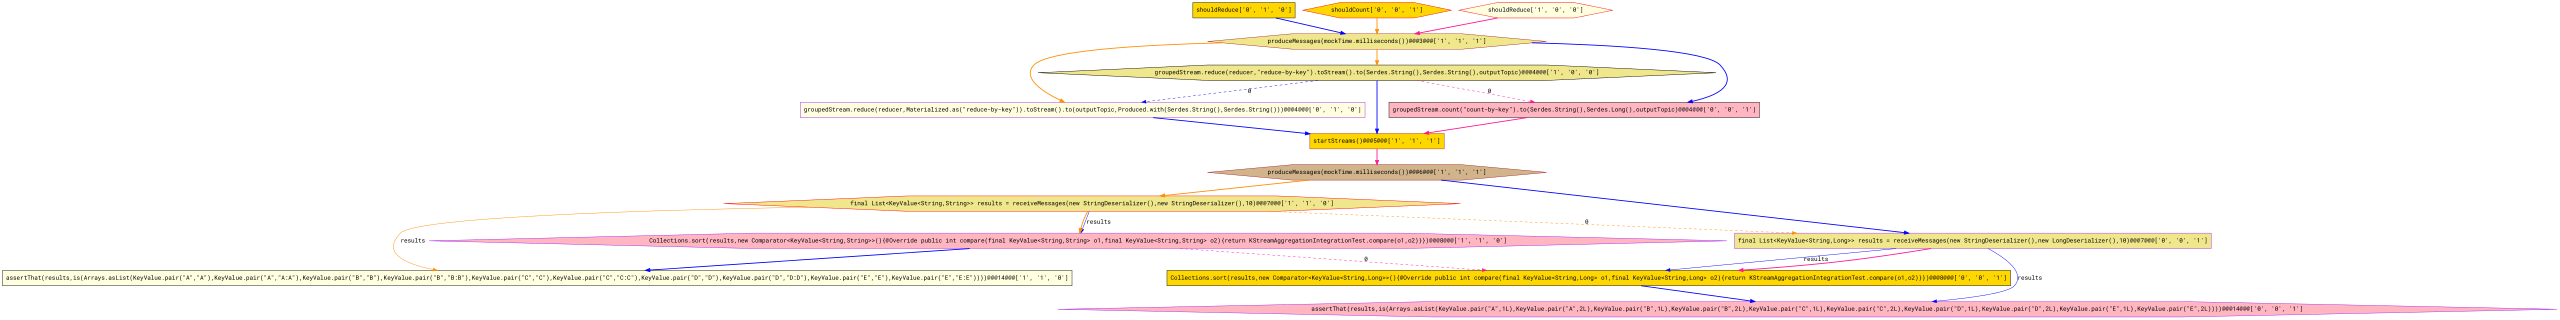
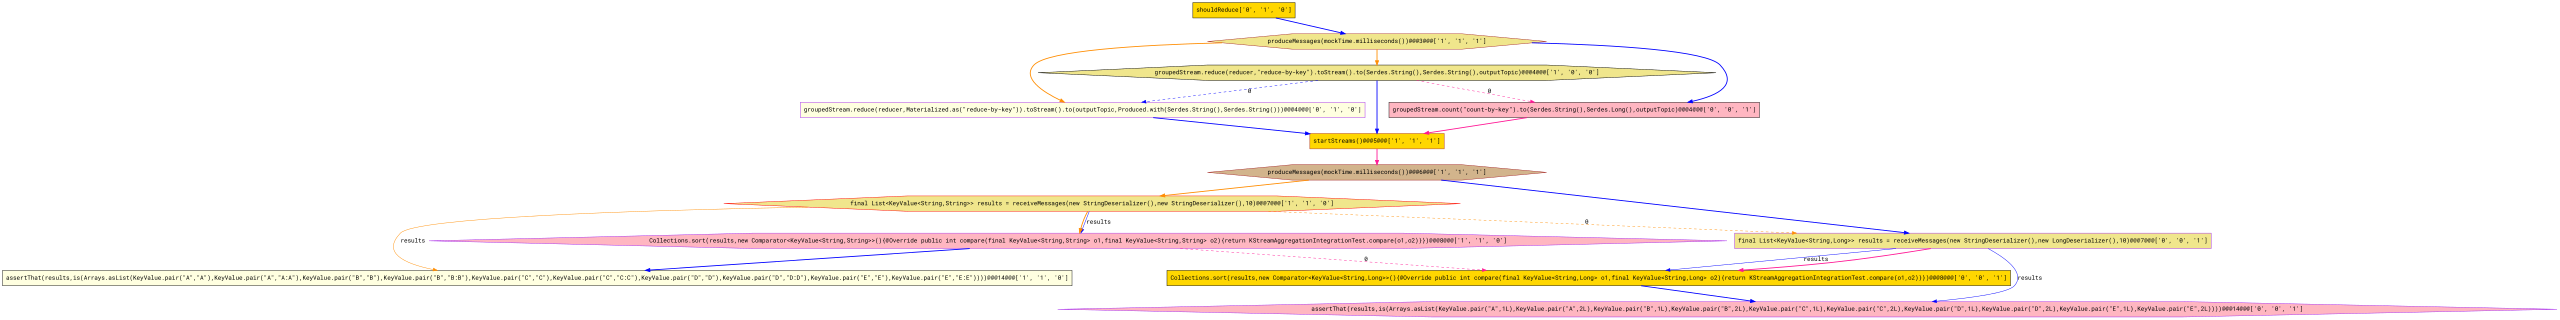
(1377, 10) -> none
(1536, 10) -> none
